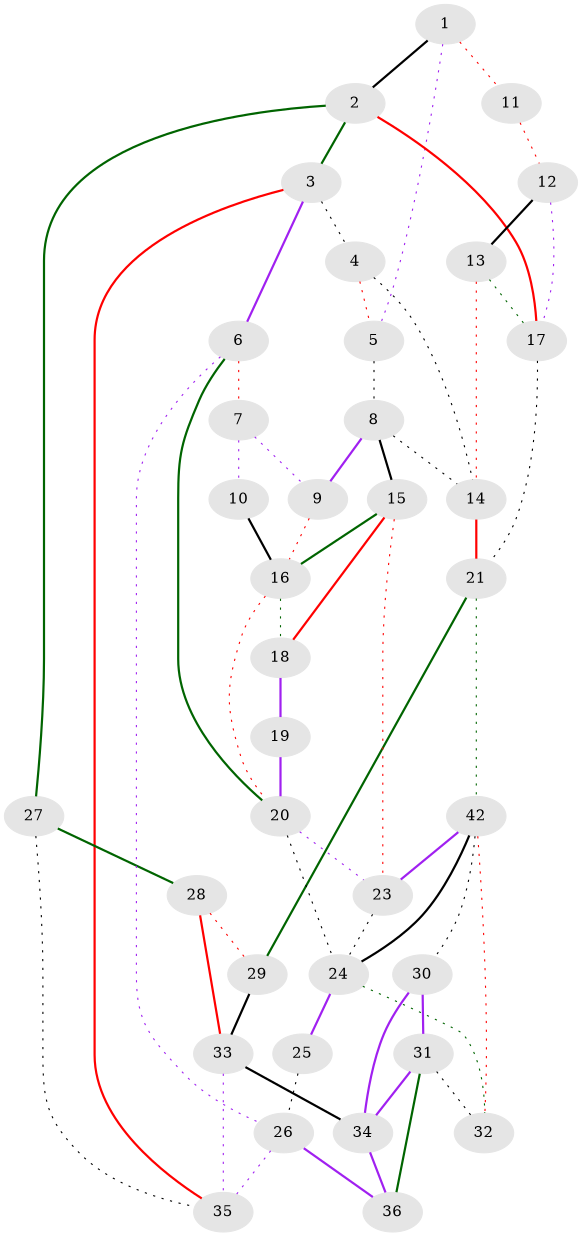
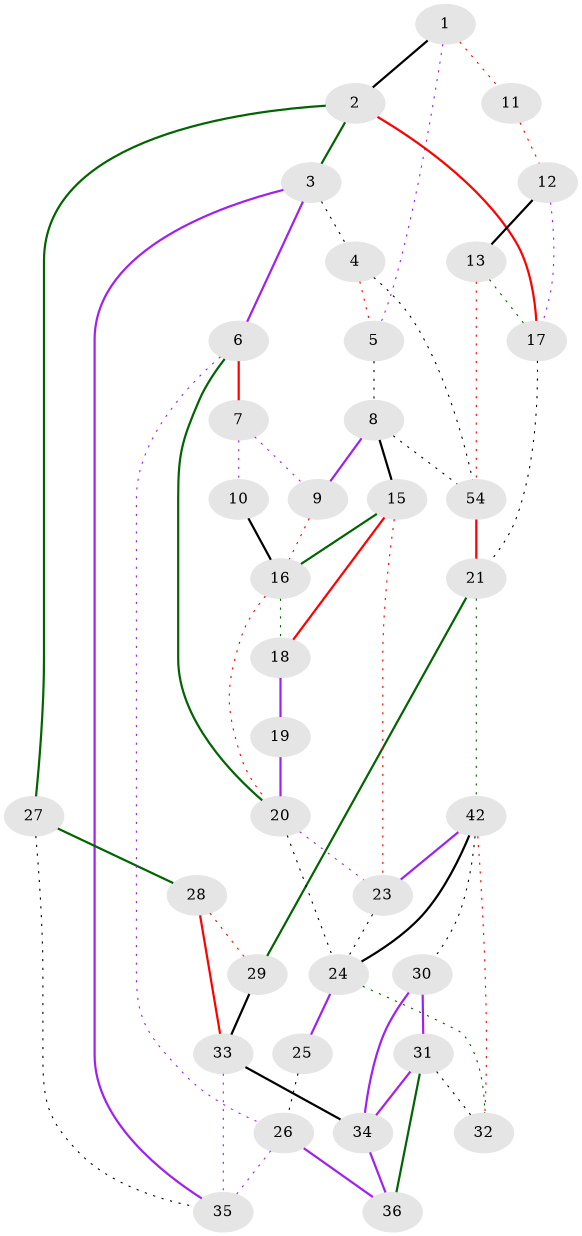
(239, 381) -> (239, 381)
(476, 499) -> (476, 499)
(95, 662) -> (95, 662)
